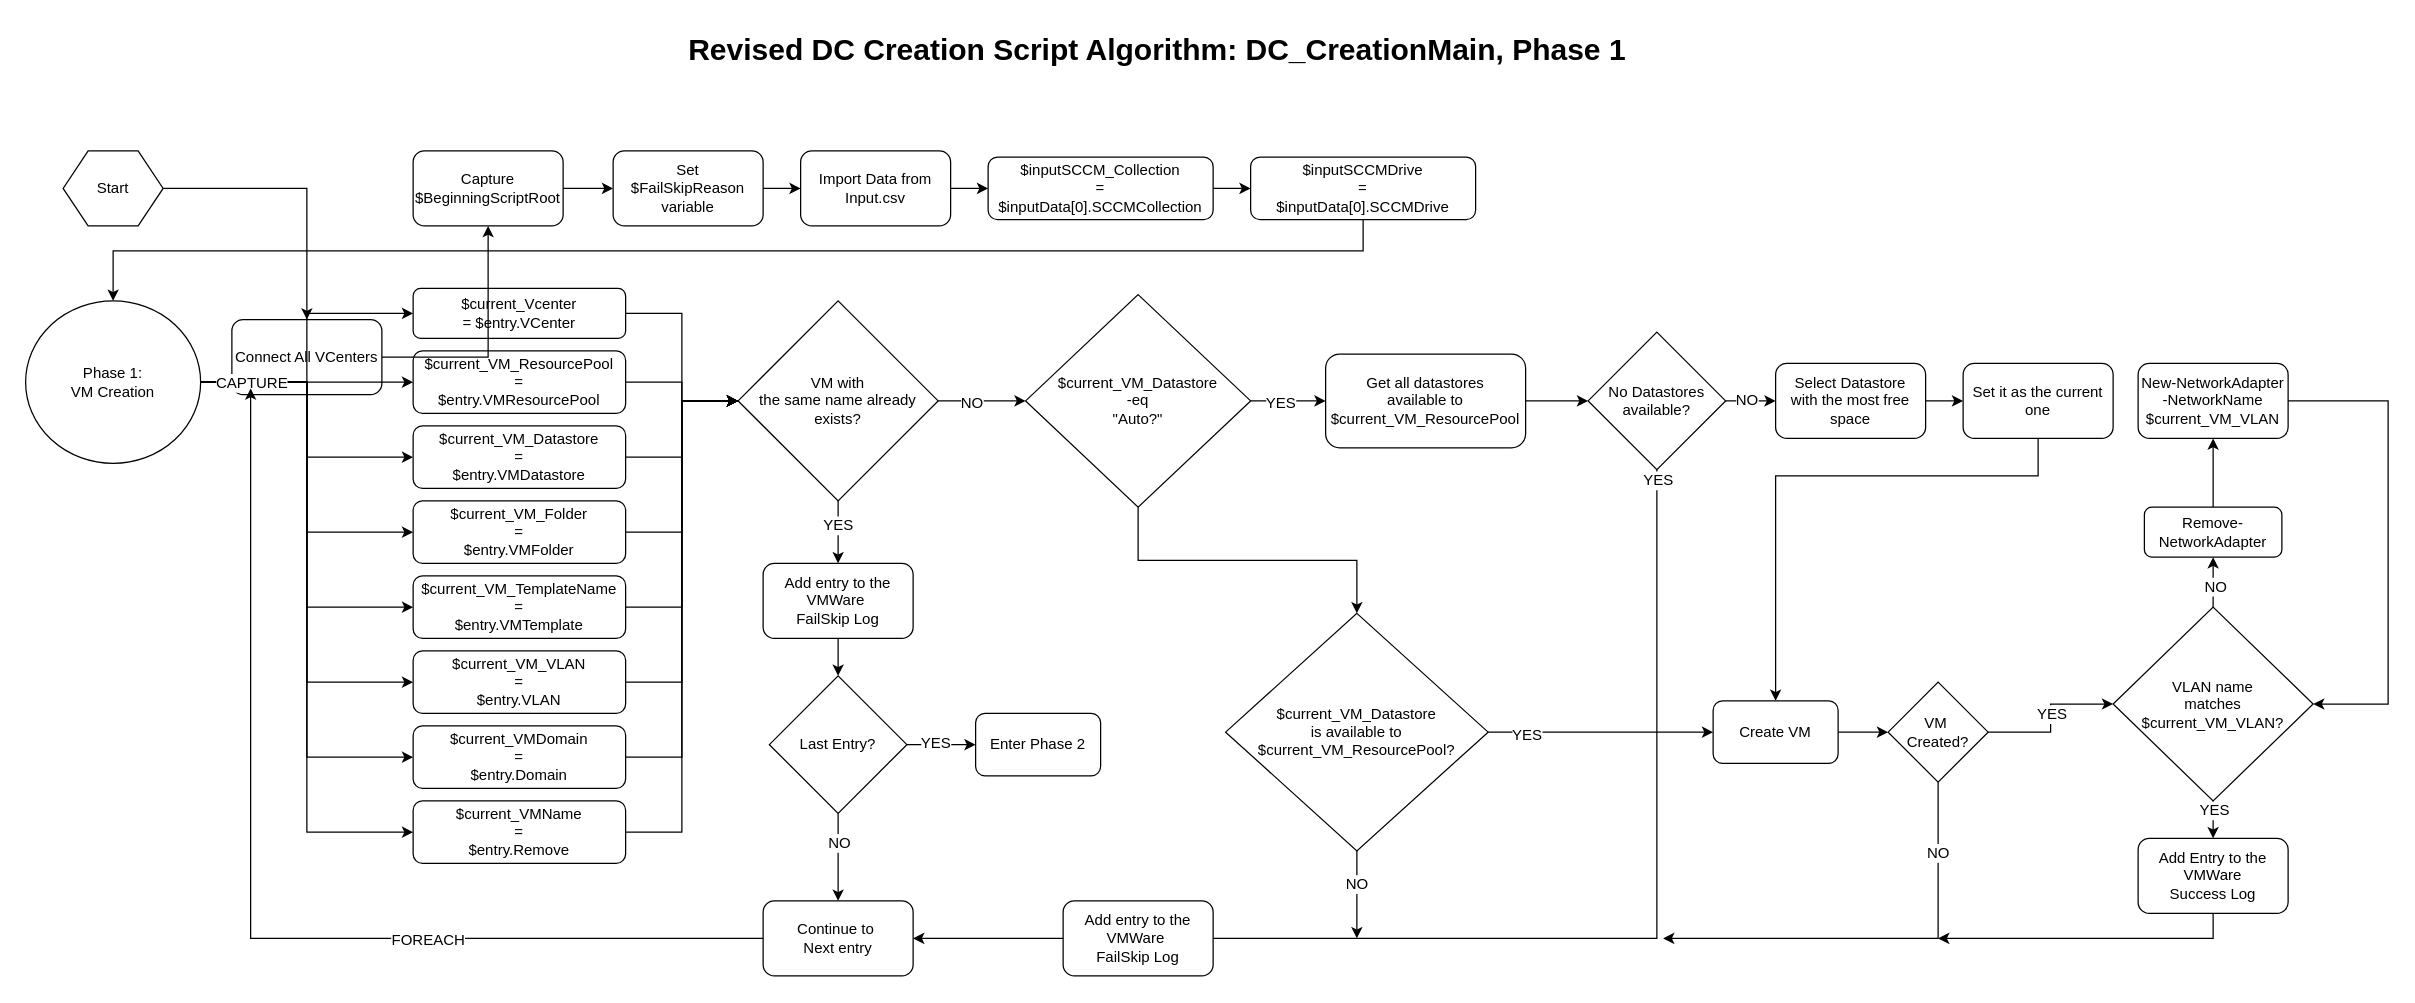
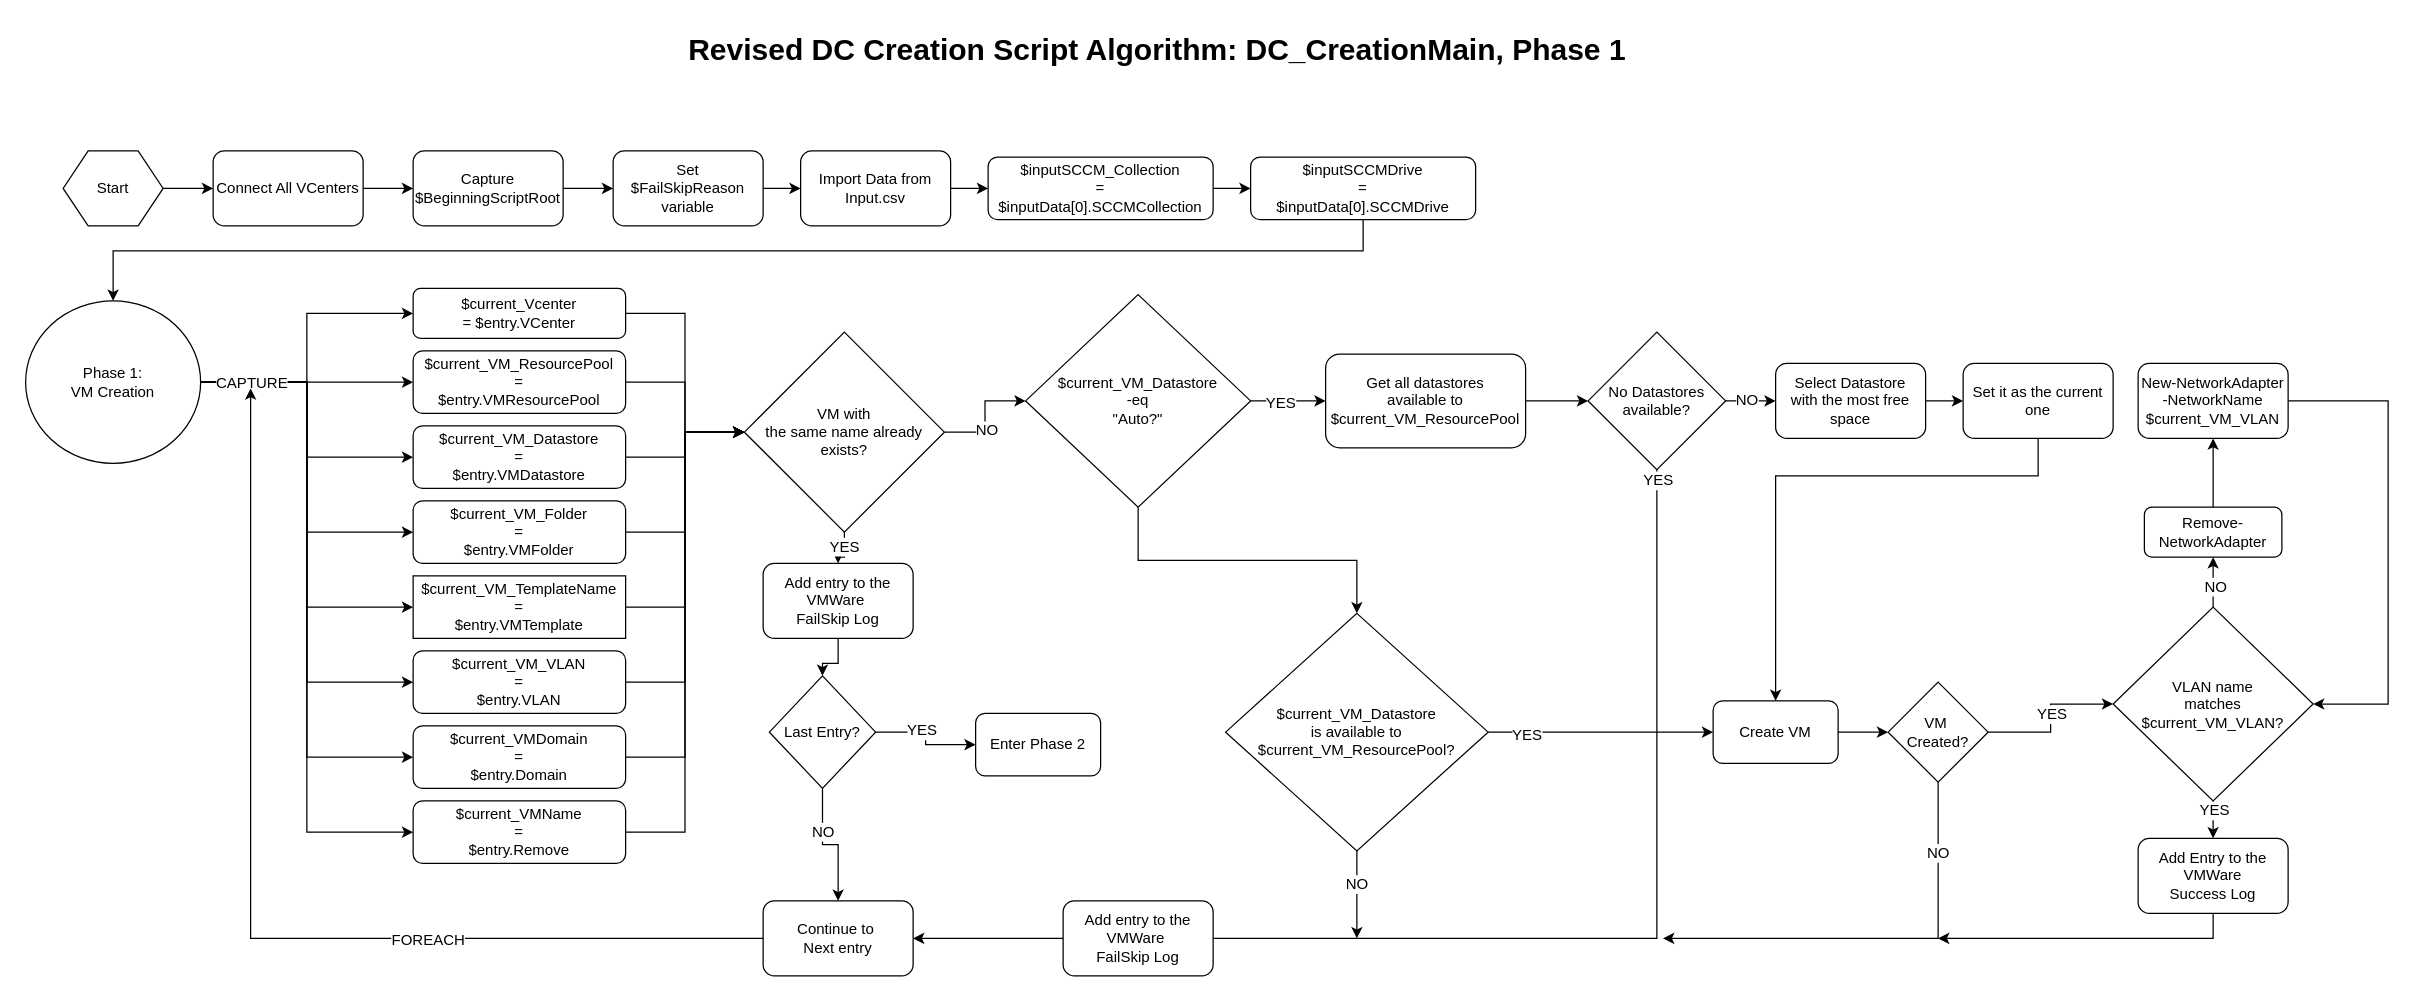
(307, 357) -> (288, 188)
(838, 401) -> (844, 432)
(519, 607) -> (519, 607)
(838, 744) -> (823, 732)
